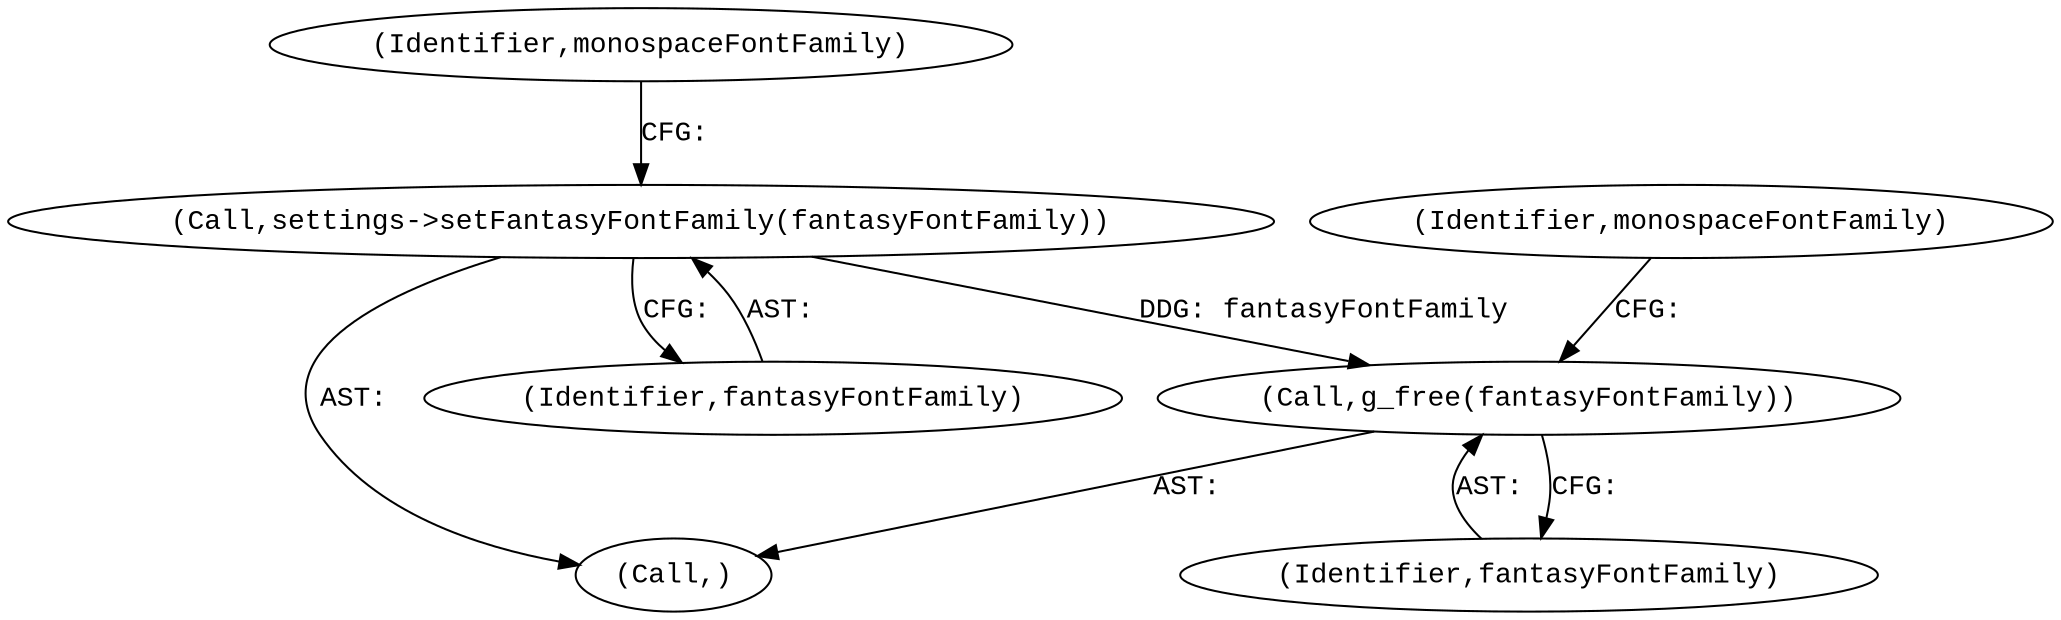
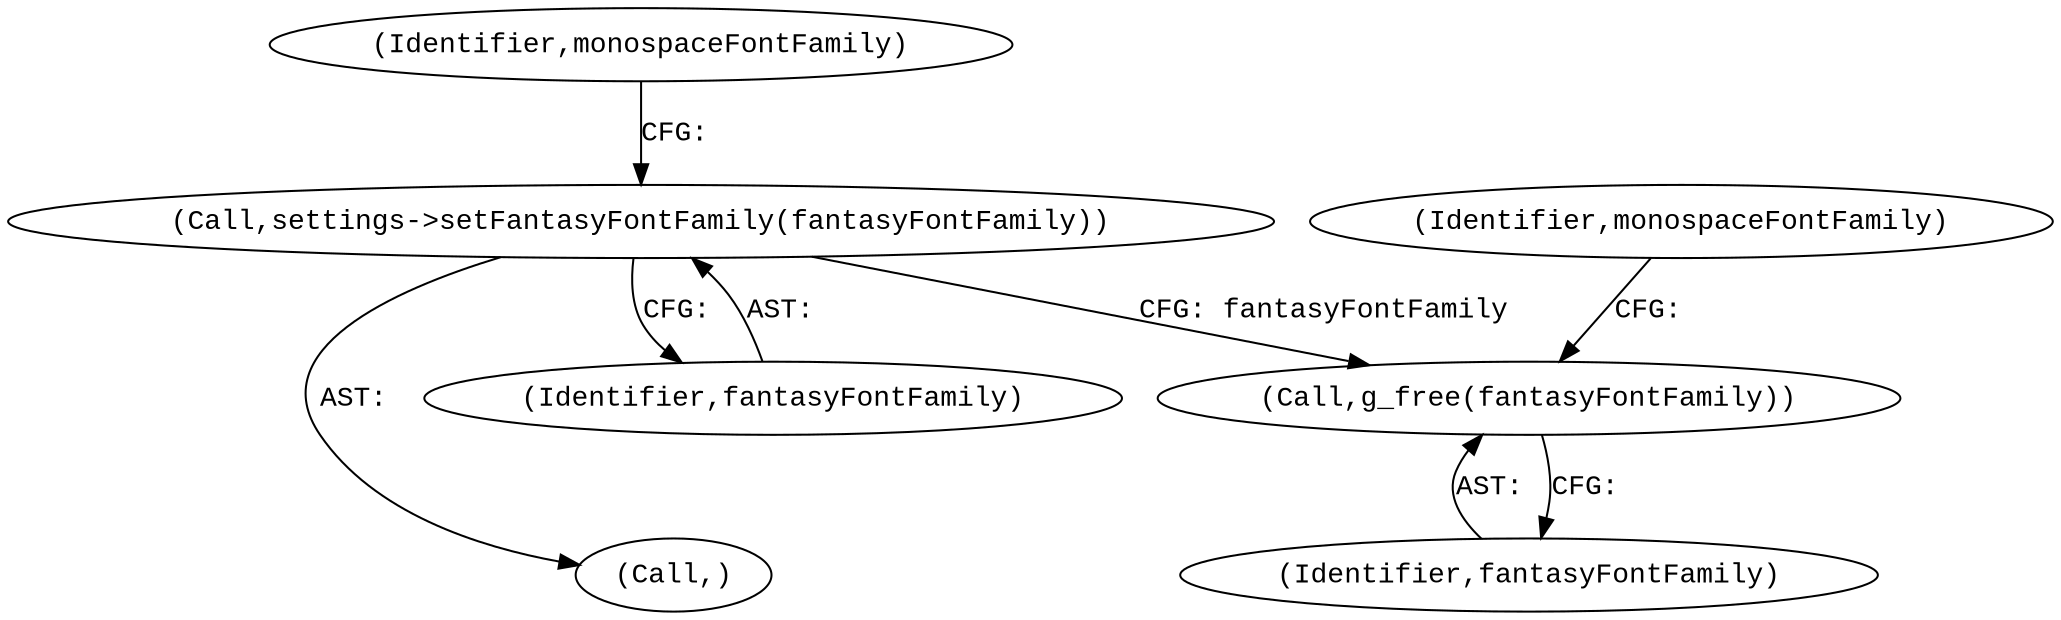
(1324, 310) -> (1324, 310)
(1076, 492) -> none
